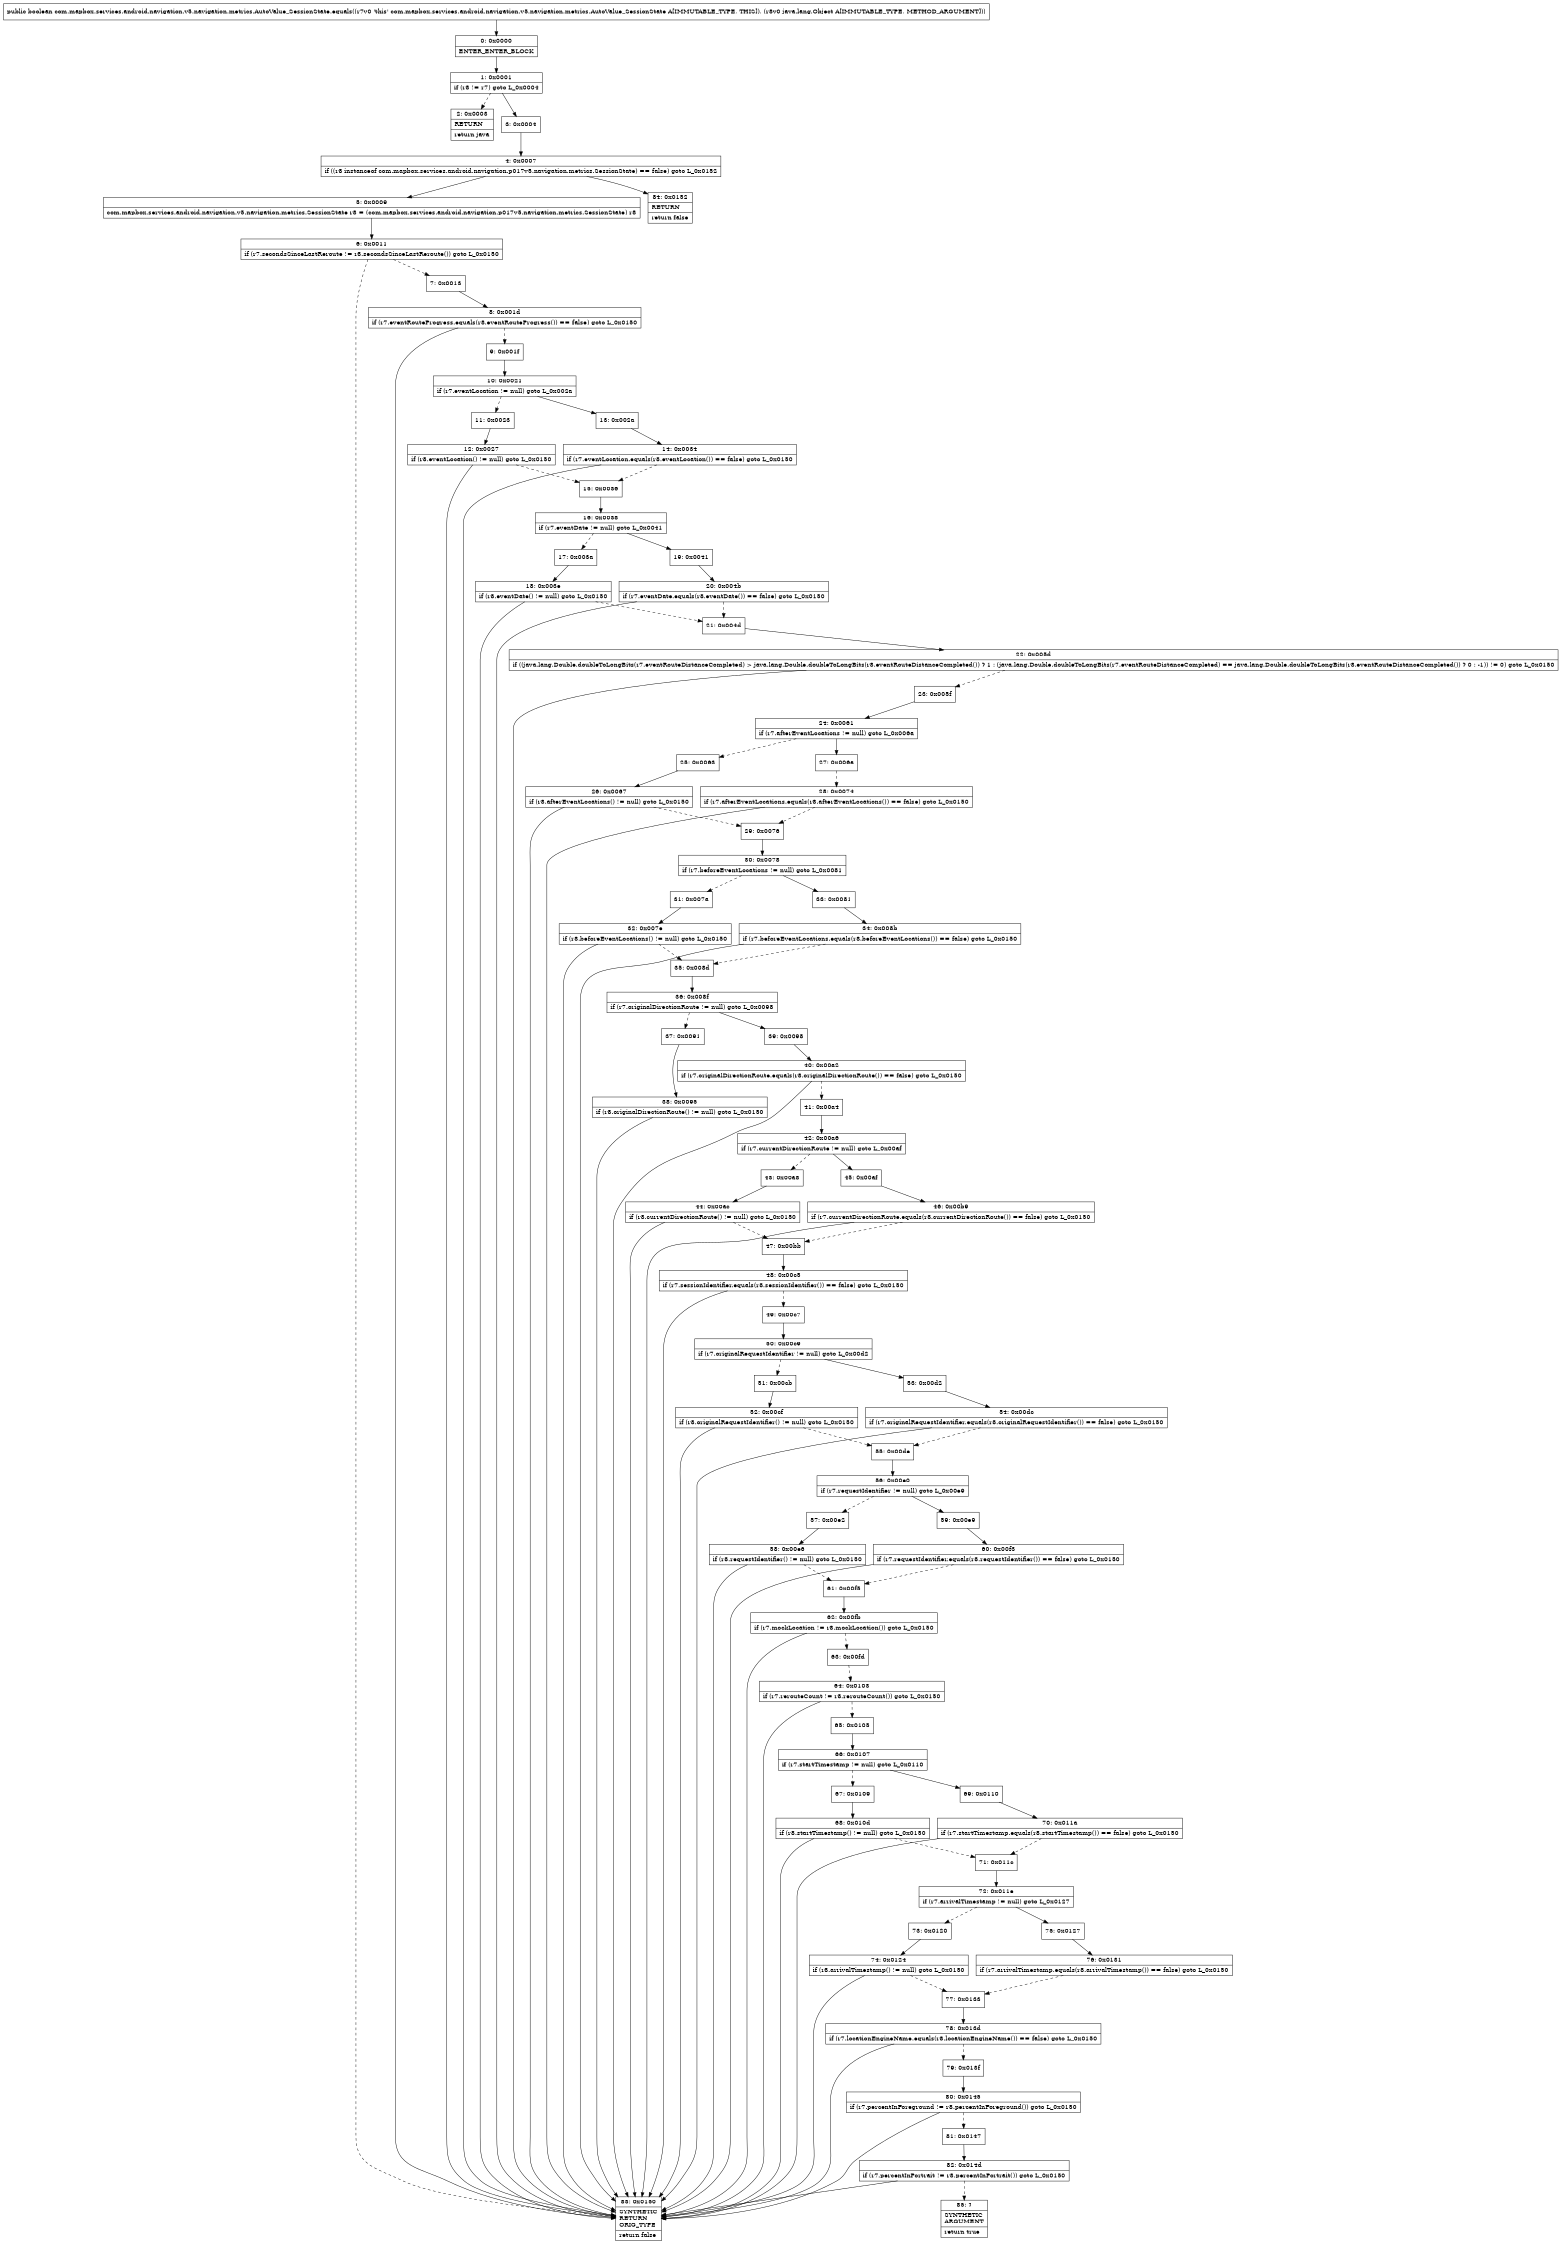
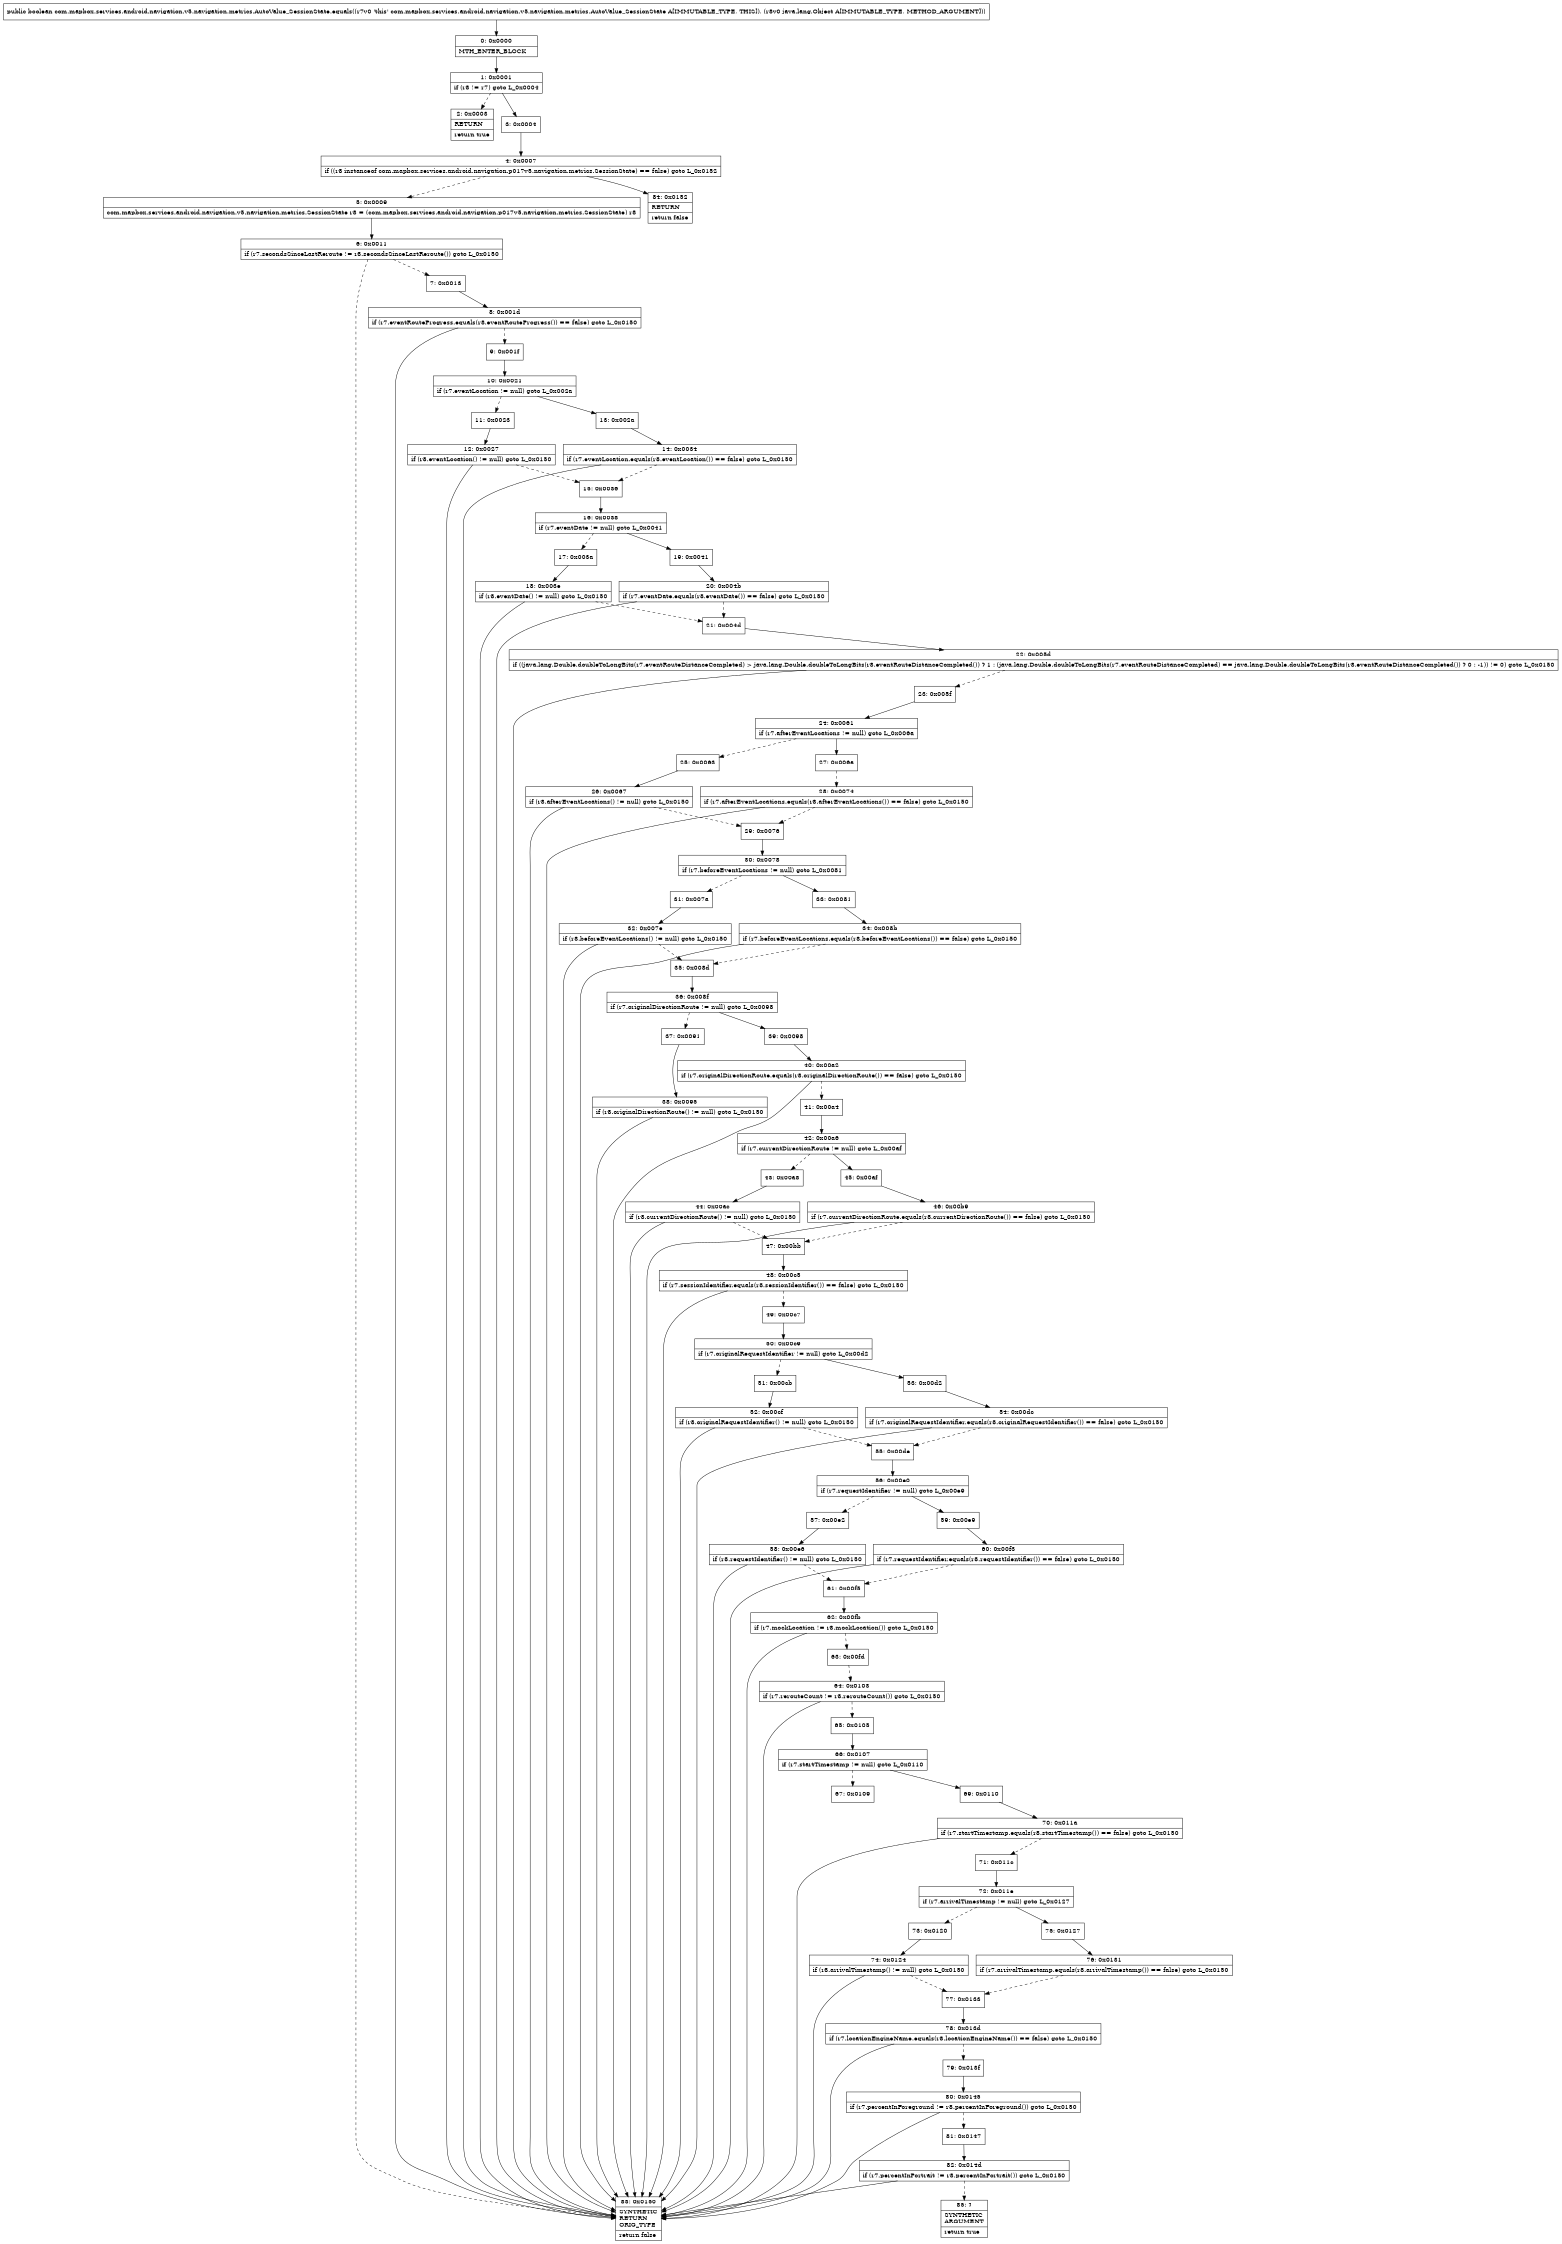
(496, 51) -> (493, 51)
(472, 135) -> (472, 135)
(449, 186) -> (449, 186)
(853, 1828) -> none
